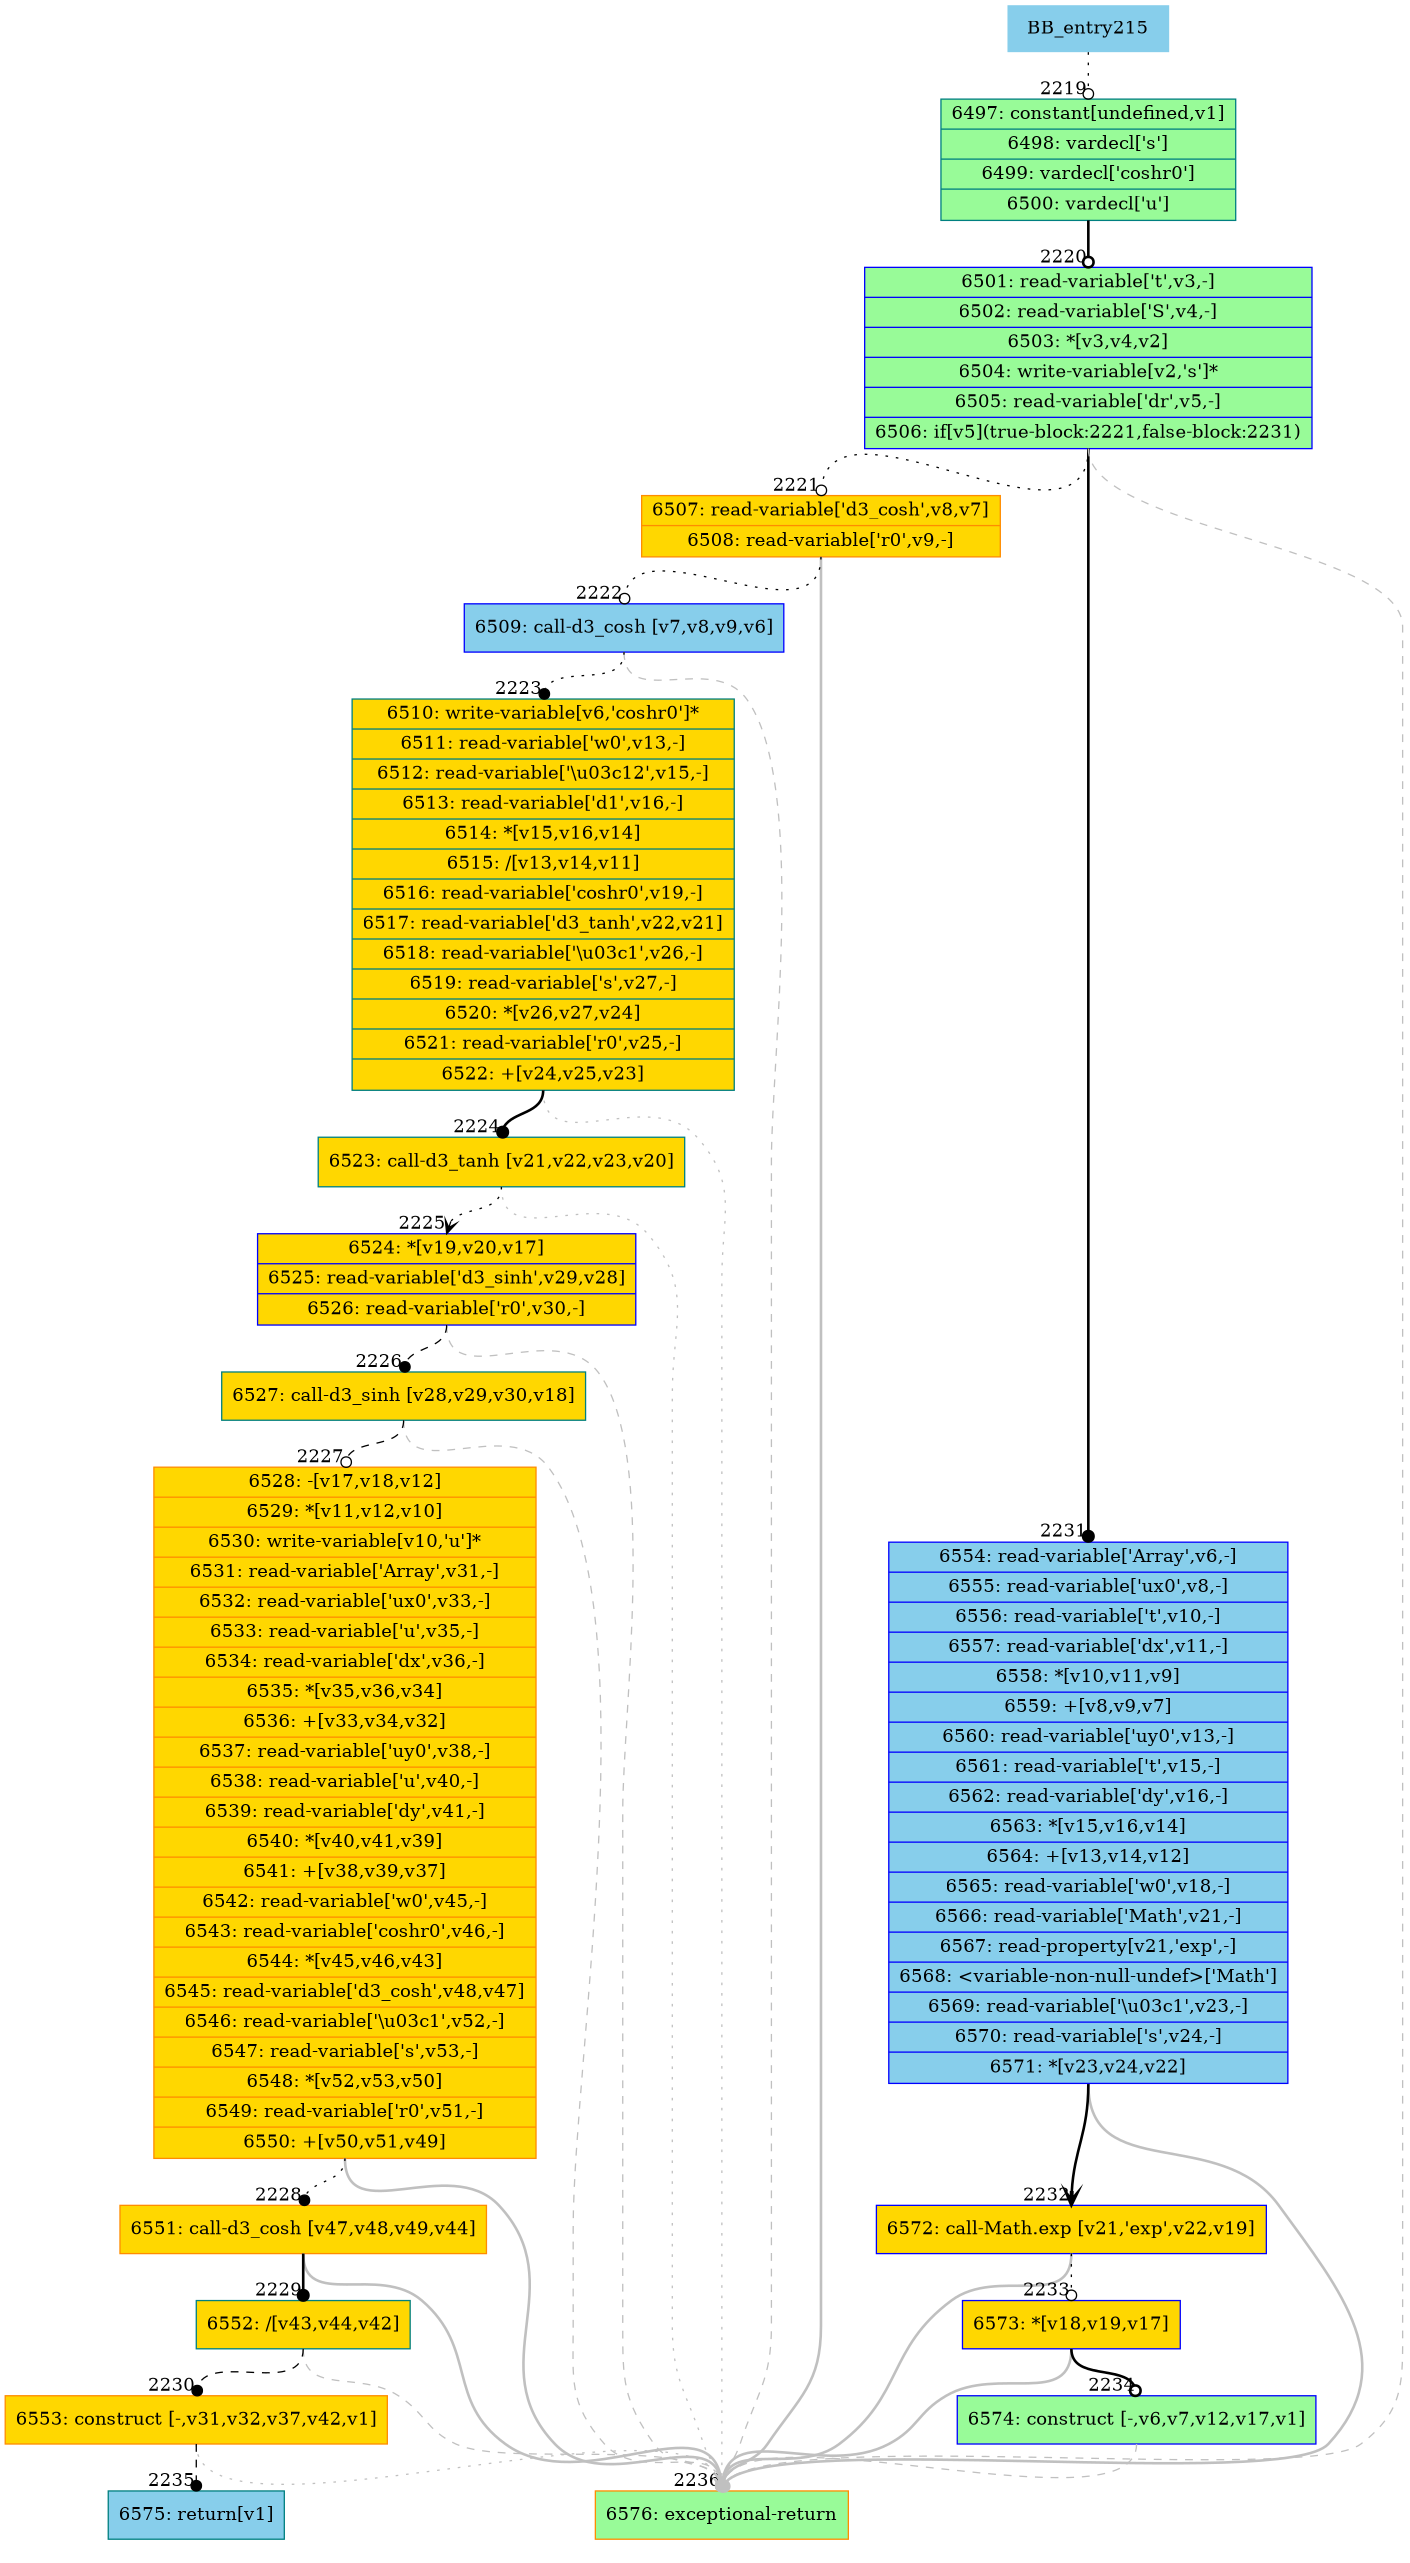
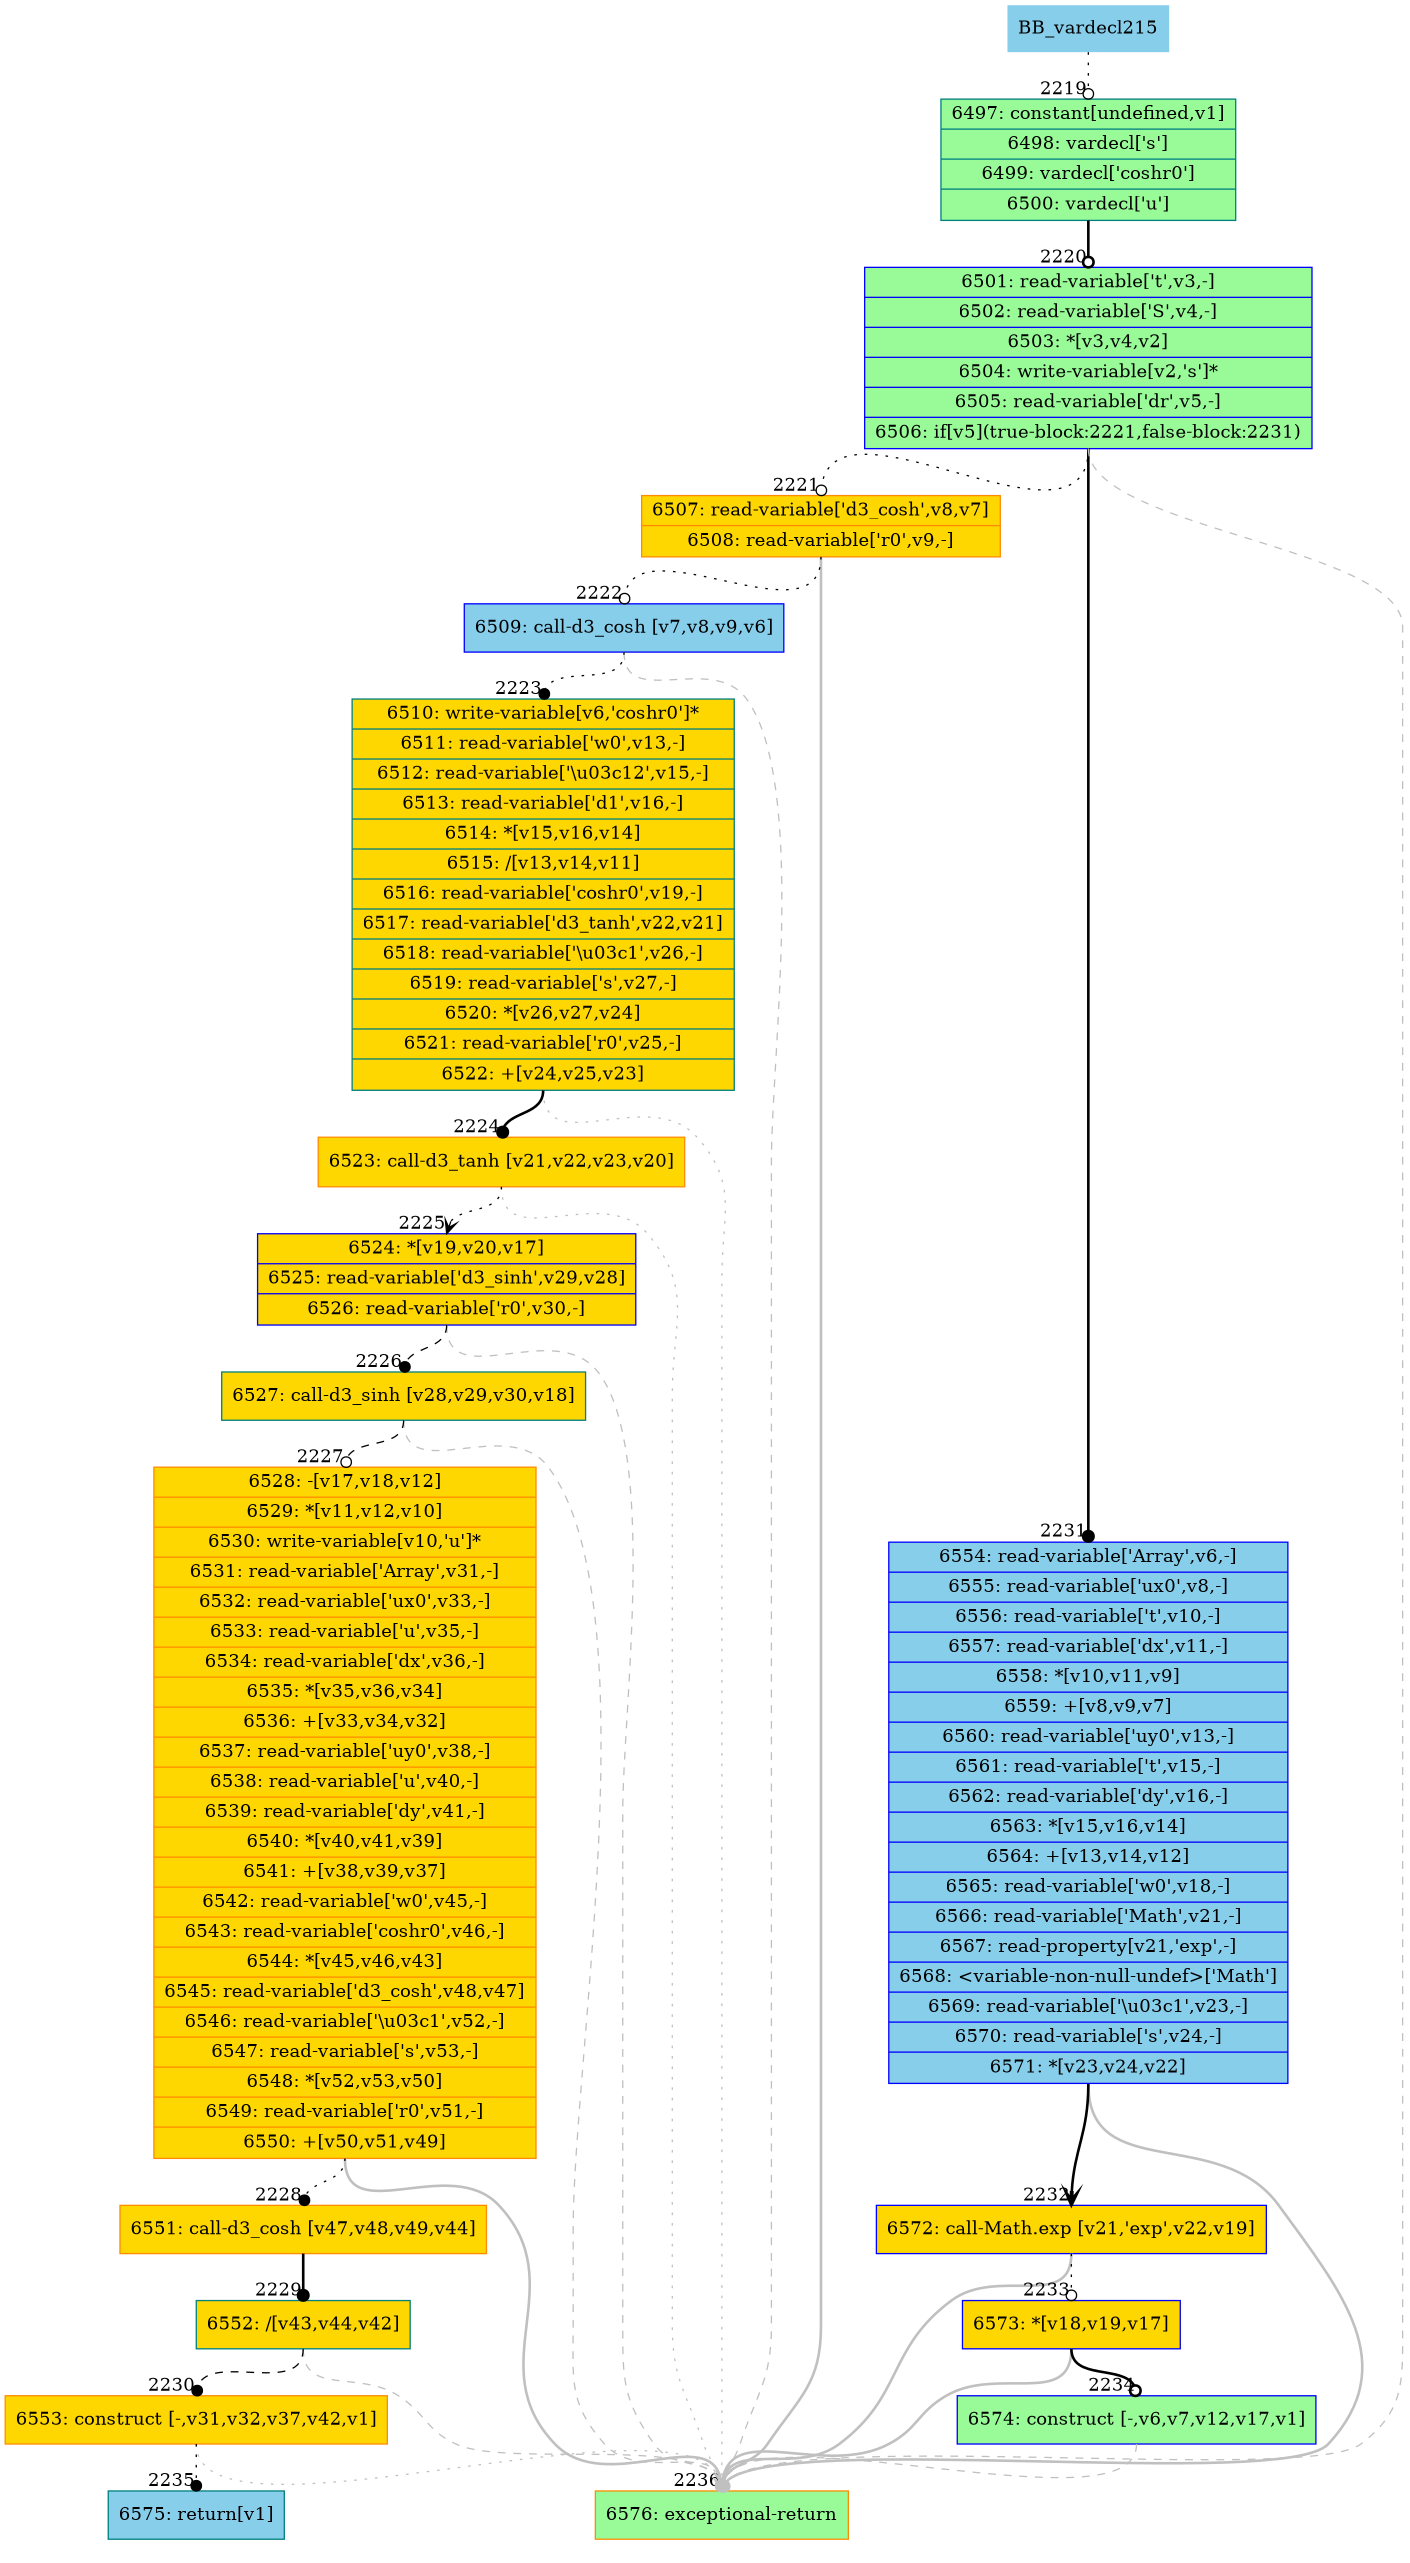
(1088, 29) -> (1088, 29)
(501, 1162) -> (501, 1162)
(480, 2418) -> none
(196, 2462) -> (196, 2462)
